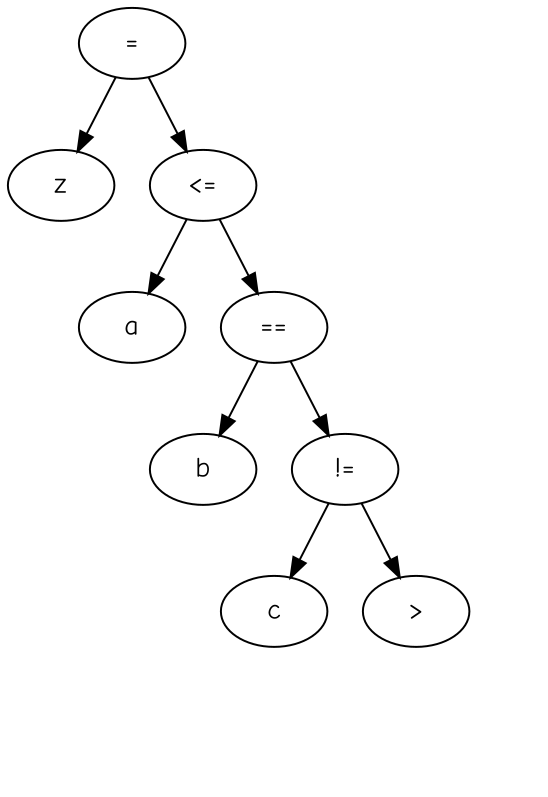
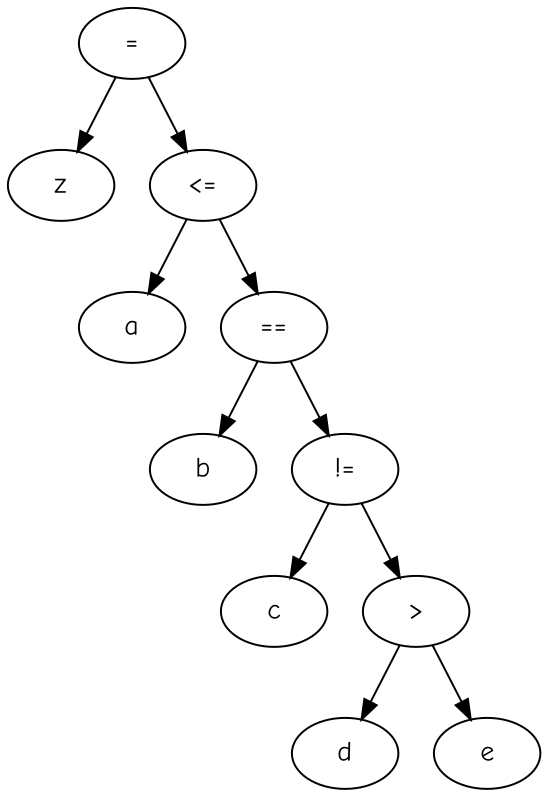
none -> (345, 753)
none -> (487, 753)
